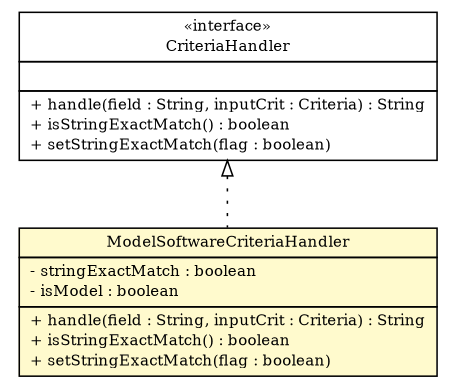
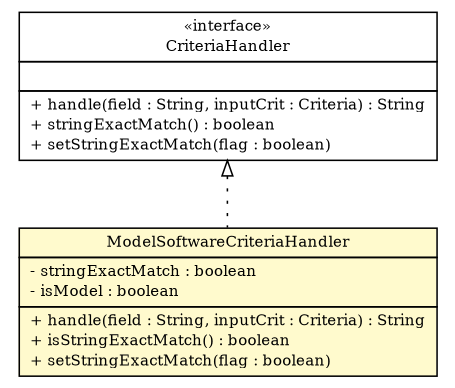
(160, 125) -> (153, 125)
